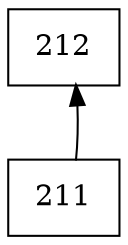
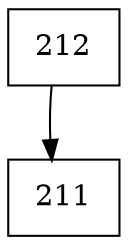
(78, 133) -> (50, 112)
